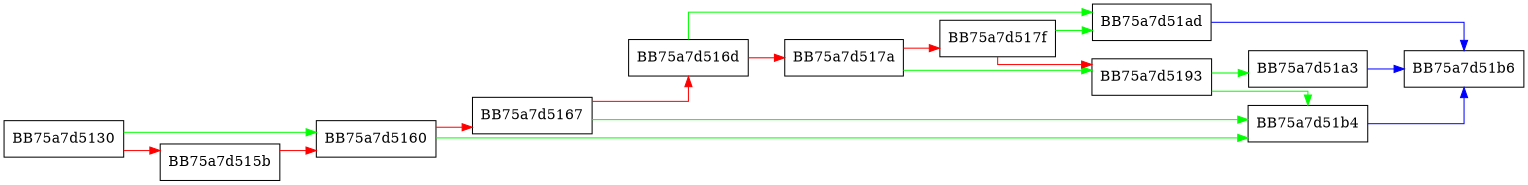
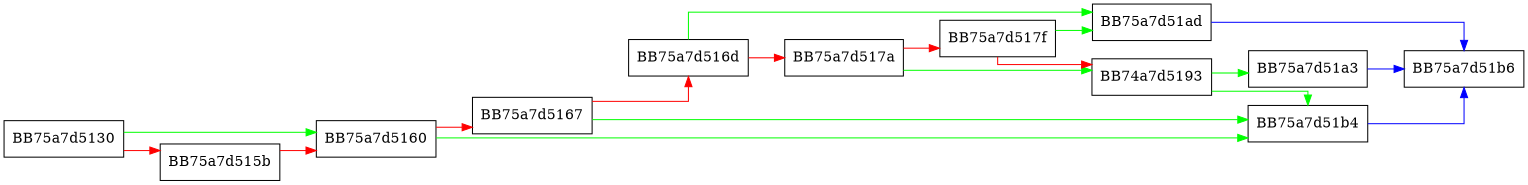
(1152, 77) -> (1152, 77)
